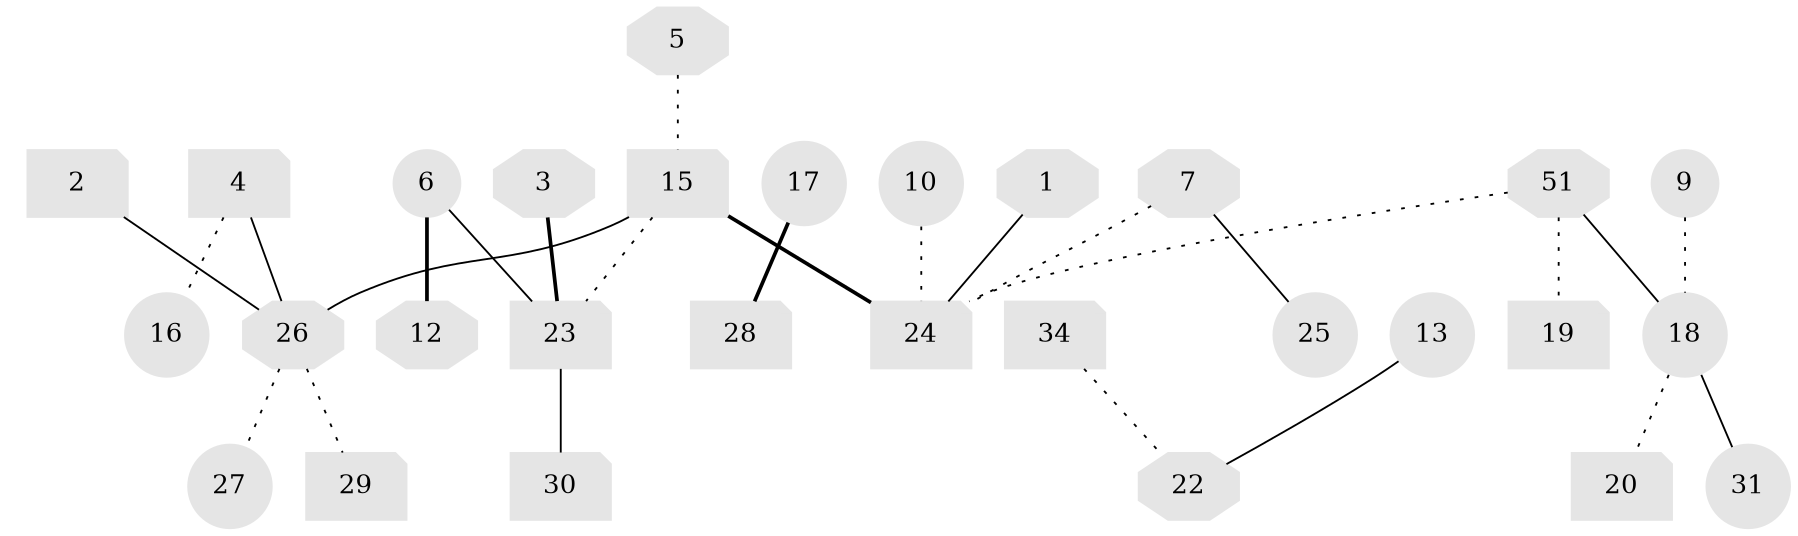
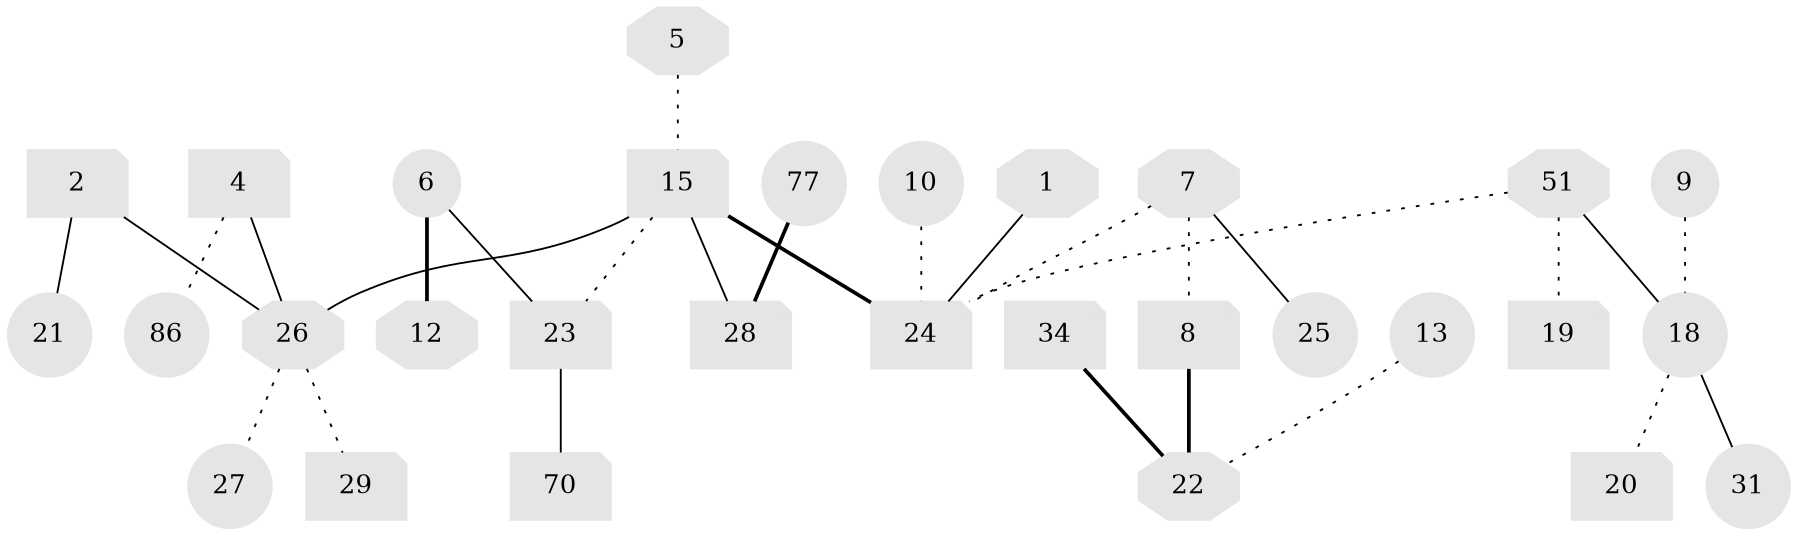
(544, 184) -> none
(804, 184) -> (804, 184)
none -> (709, 259)
none -> (50, 335)
(167, 335) -> (167, 335)
none -> (1189, 335)
(1124, 412) -> (1124, 412)
(1314, 415) -> (1314, 415)
(561, 486) -> (561, 486)
